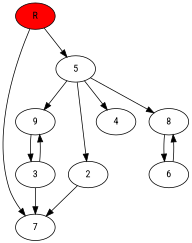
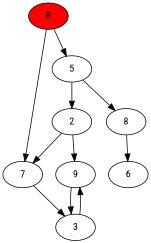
(58, 92) -> (73, 145)
(116, 122) -> none
(174, 152) -> none
(35, 197) -> (46, 198)
